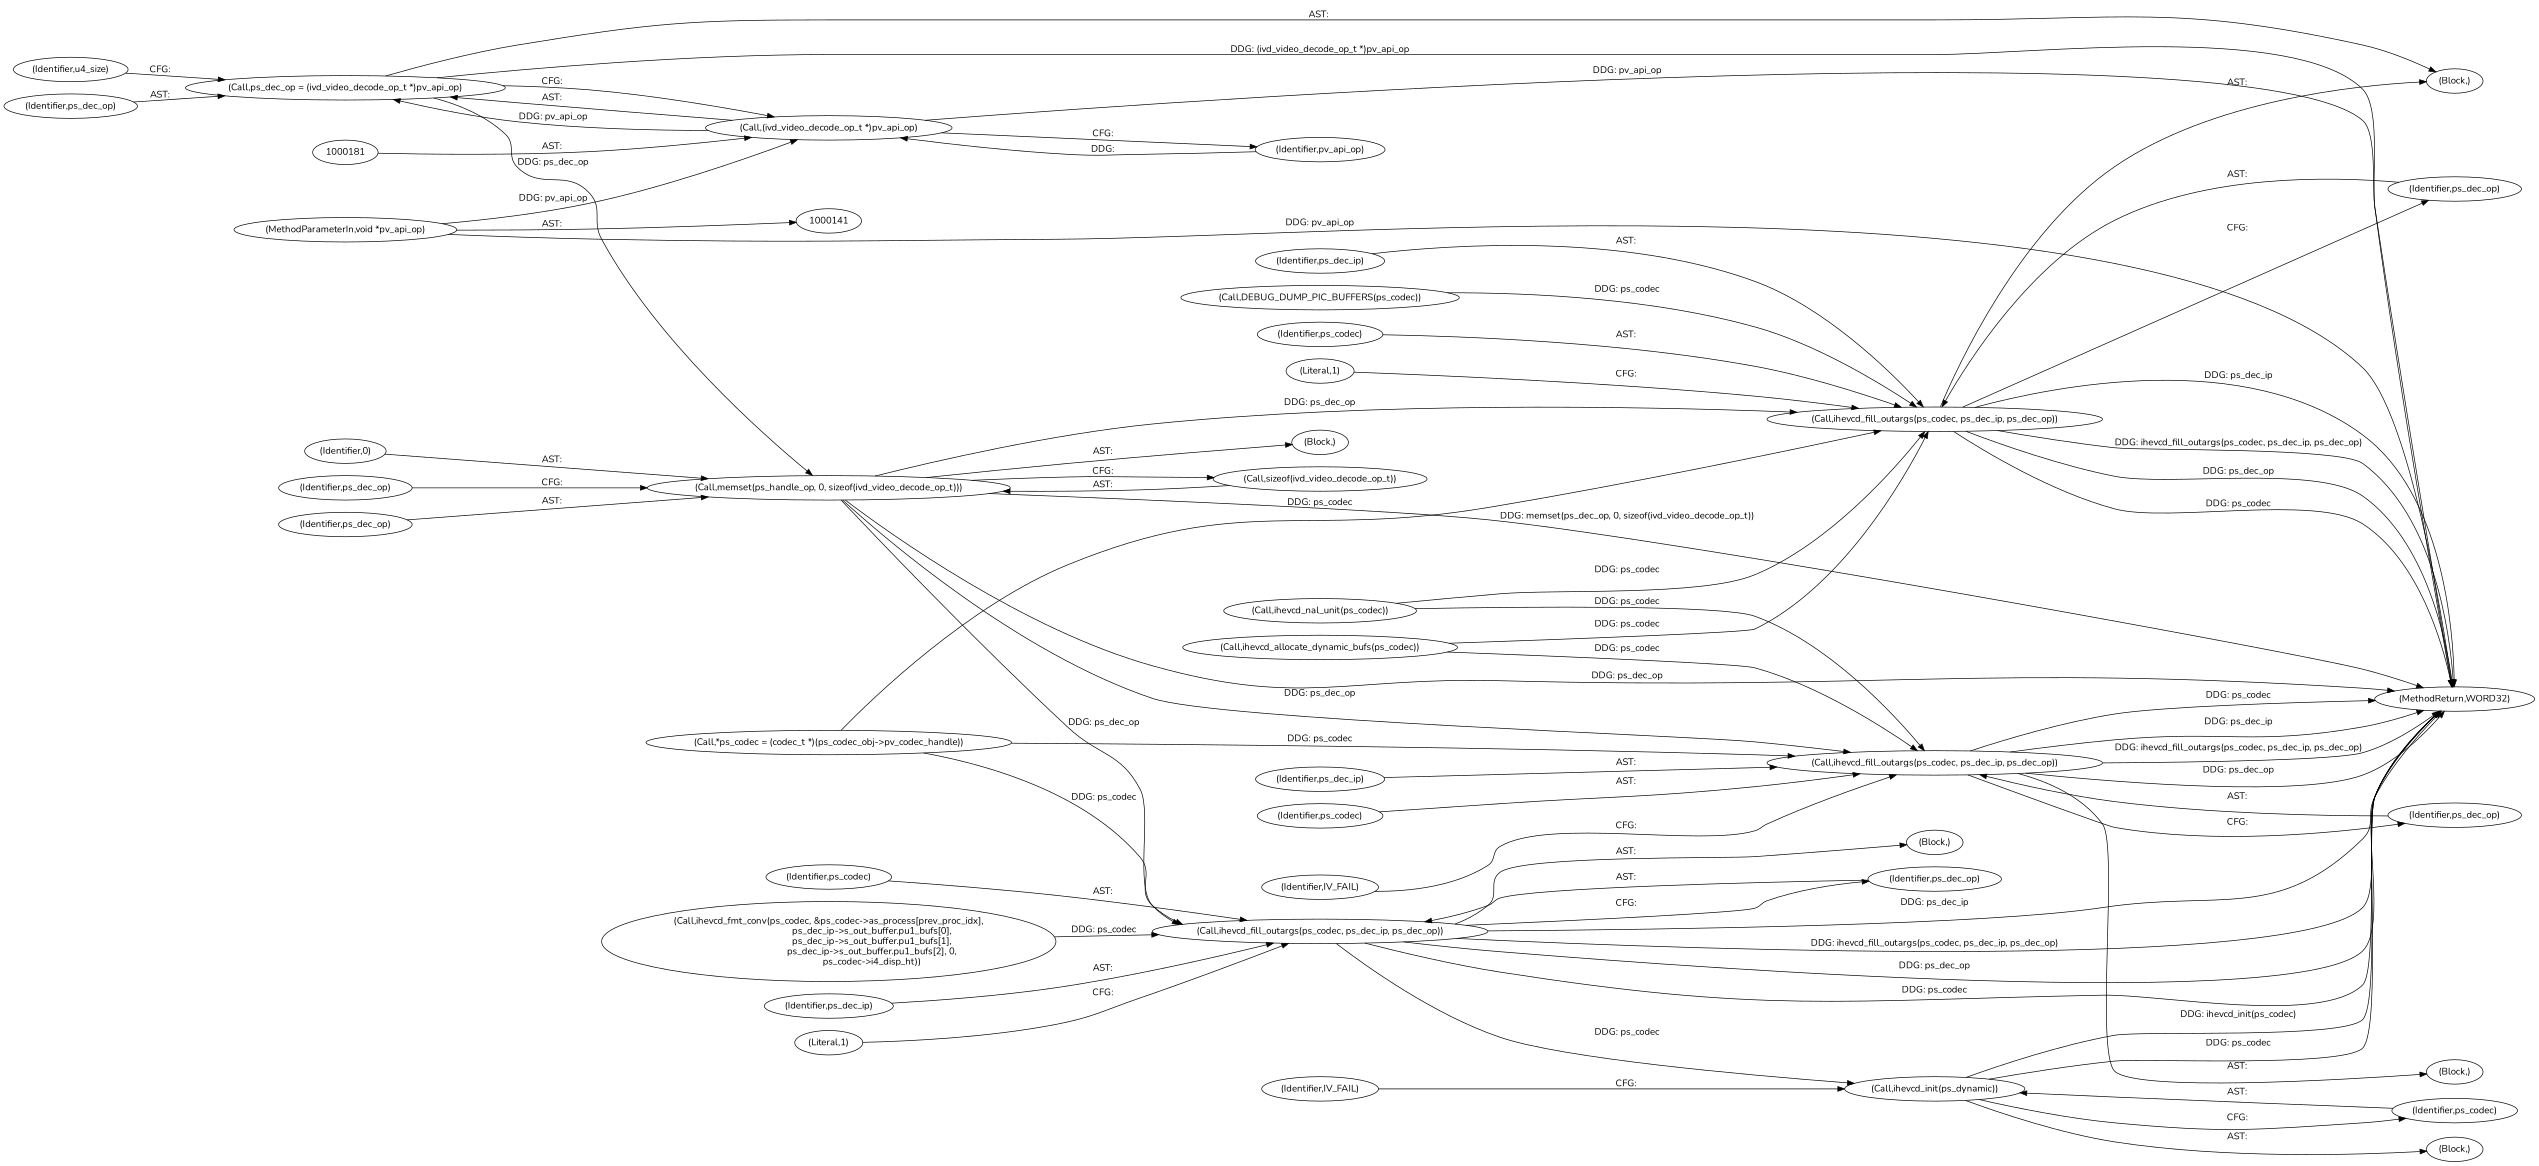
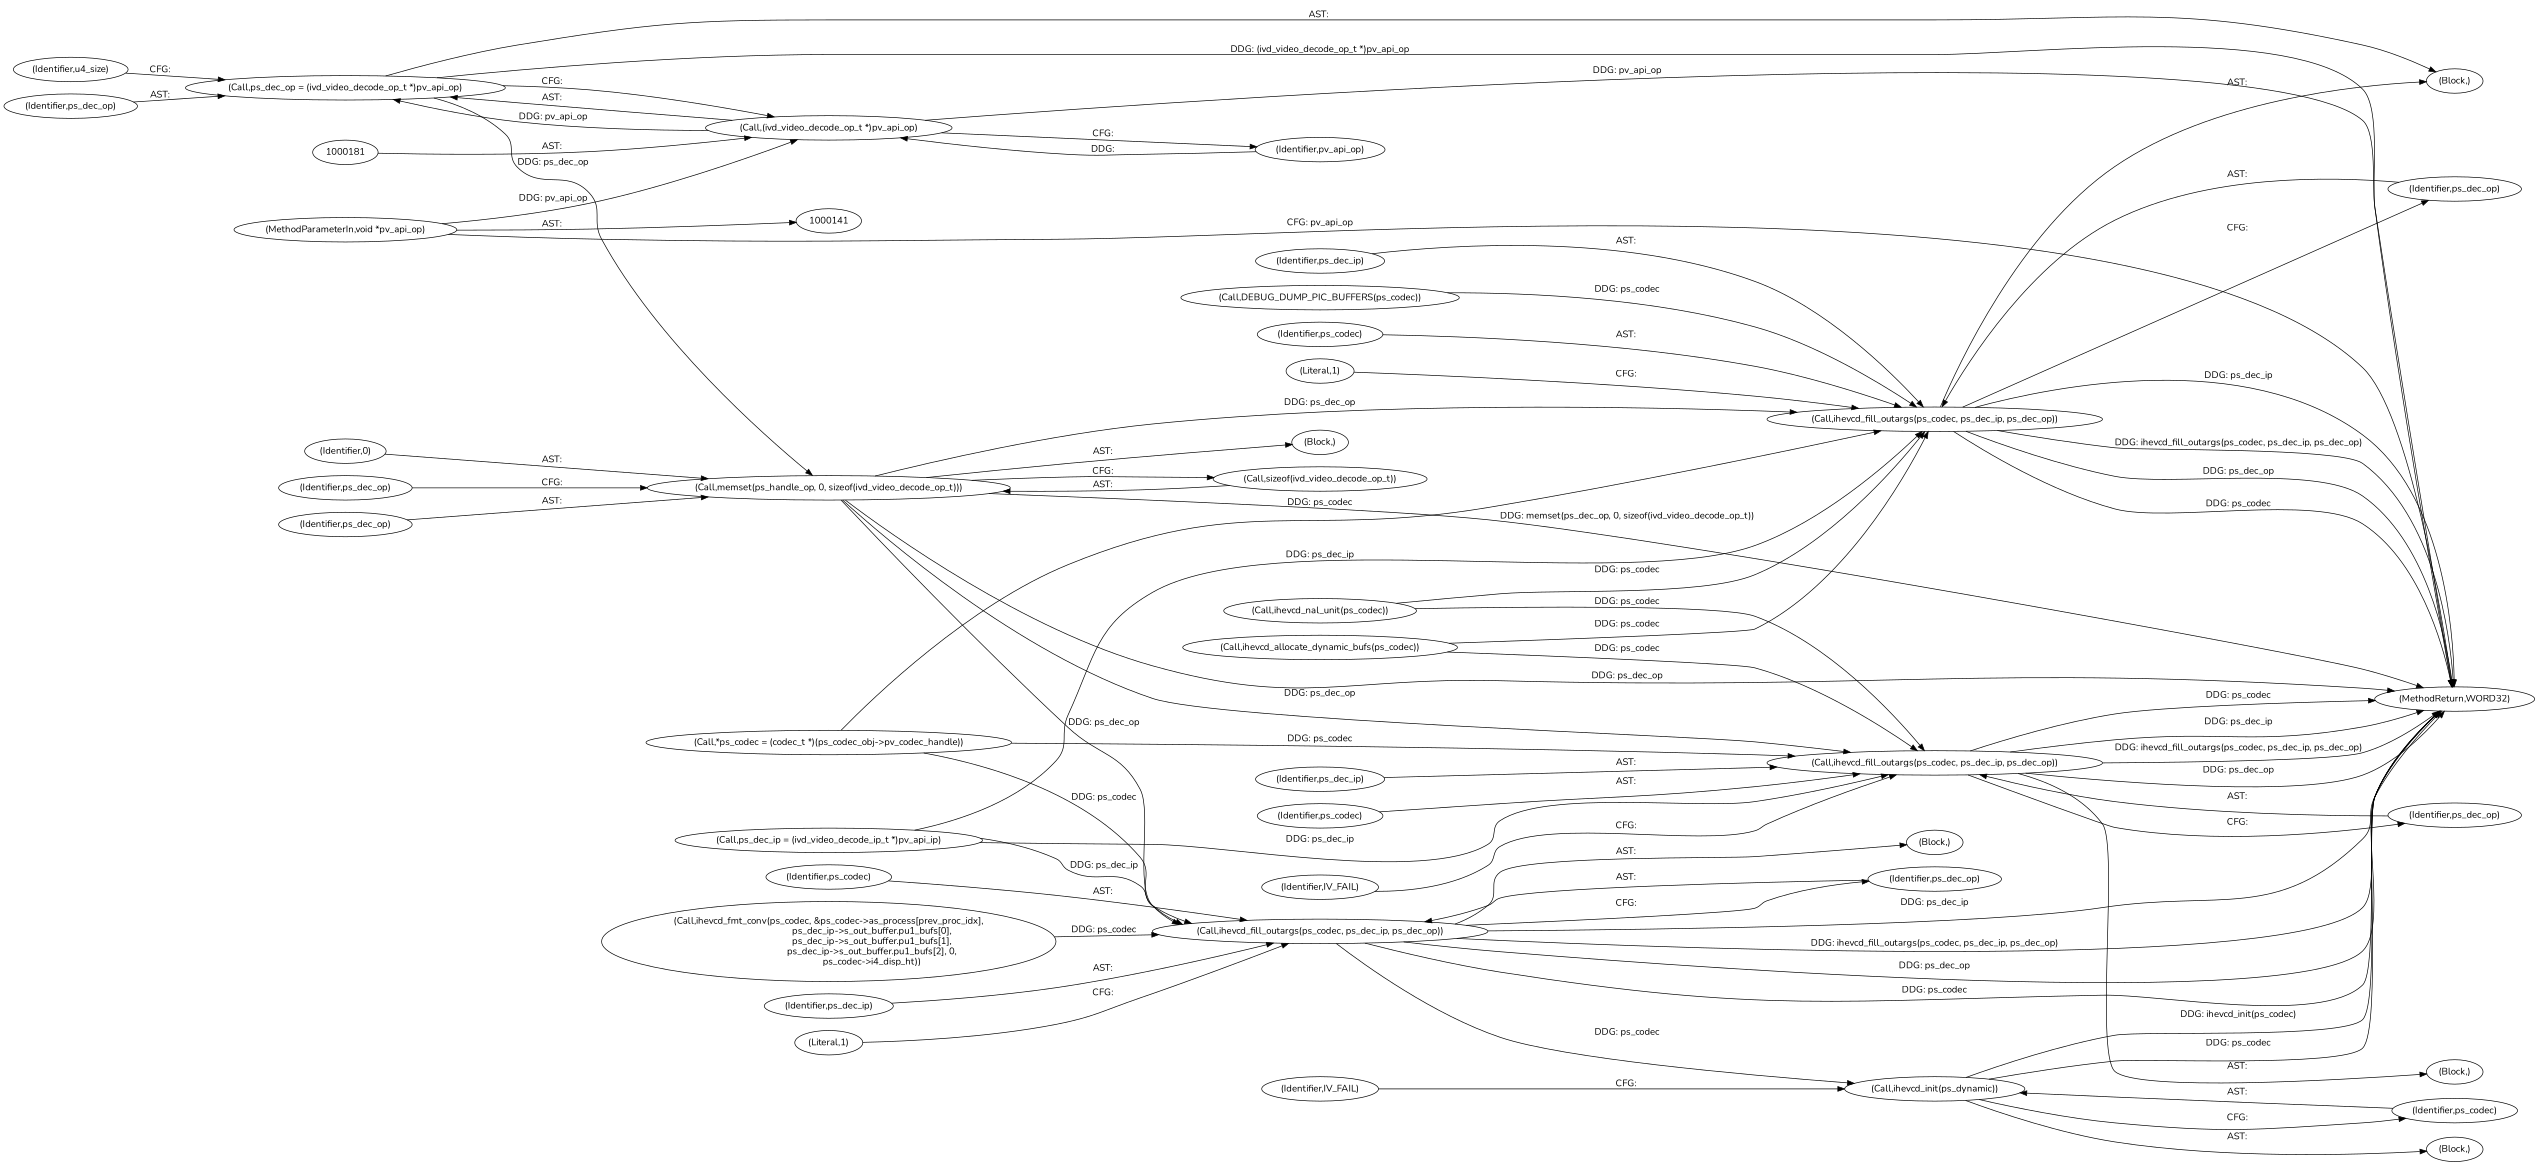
(1320, 223) -> (1320, 223)
none -> (829, 840)
